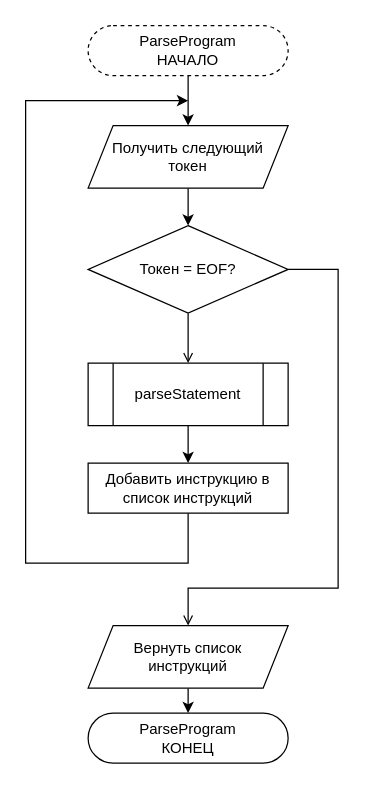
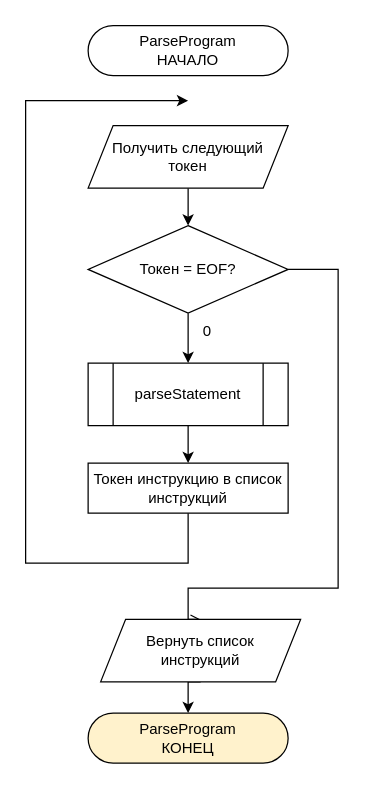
(188, 51) -> (188, 51)
(188, 97) -> none
none -> (207, 332)
(188, 355) -> (188, 353)
(188, 488) -> (188, 488)
(188, 657) -> (201, 651)
(188, 738) -> (188, 738)
